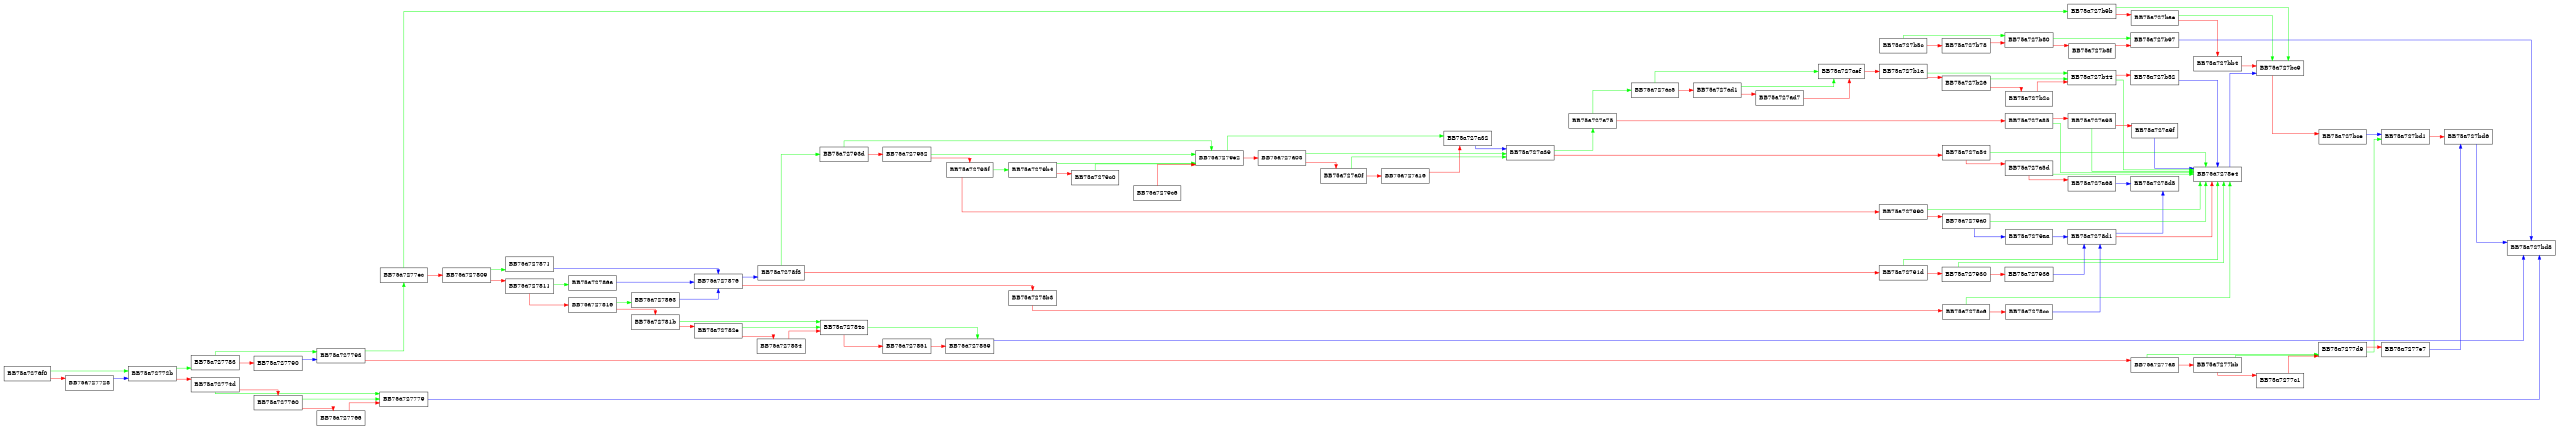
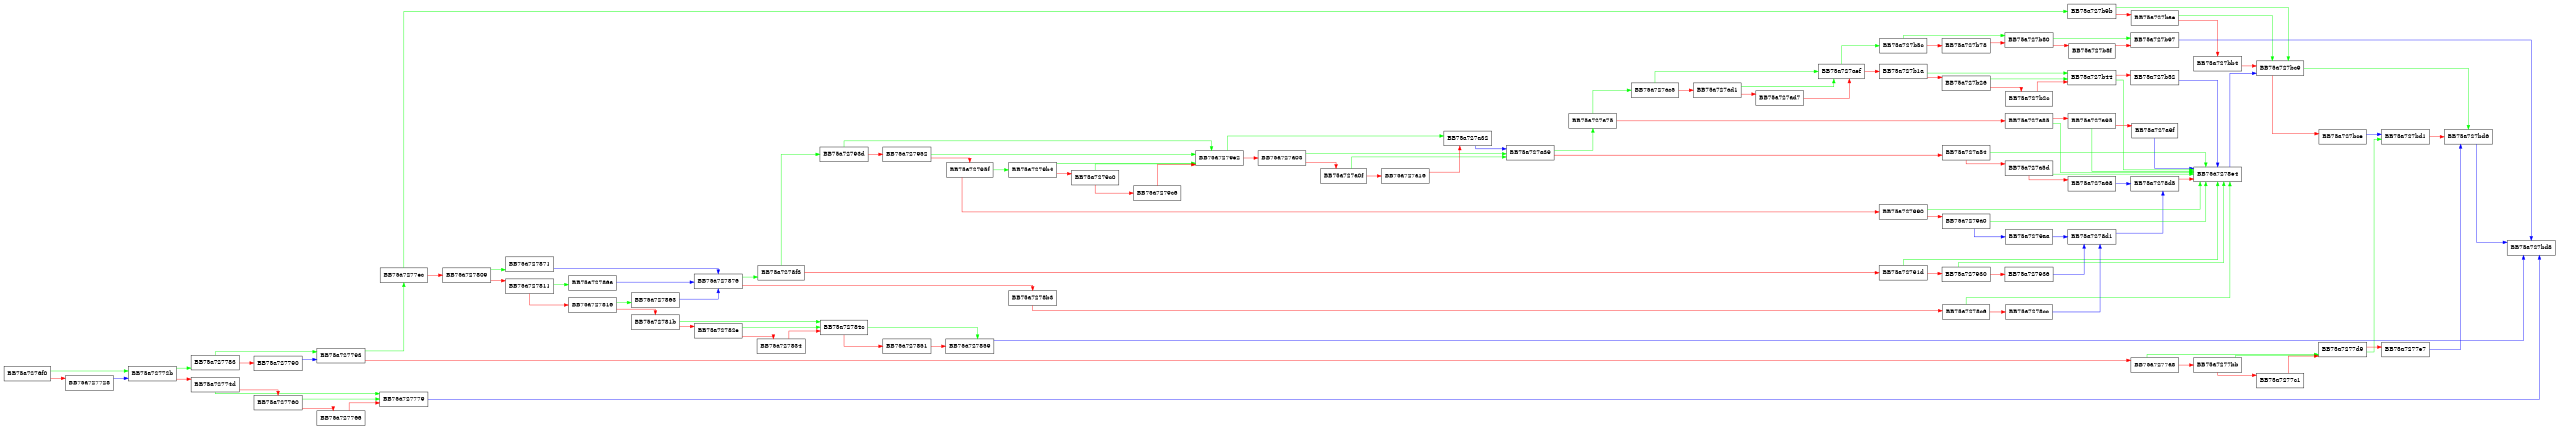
none -> (1849, 46)
none -> (2415, 68)
none -> (1108, 193)
(2189, 237) -> (2184, 179)
(748, 277) -> (748, 277)
